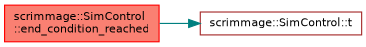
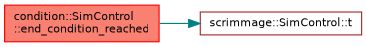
(82, 23) -> (82, 23)
